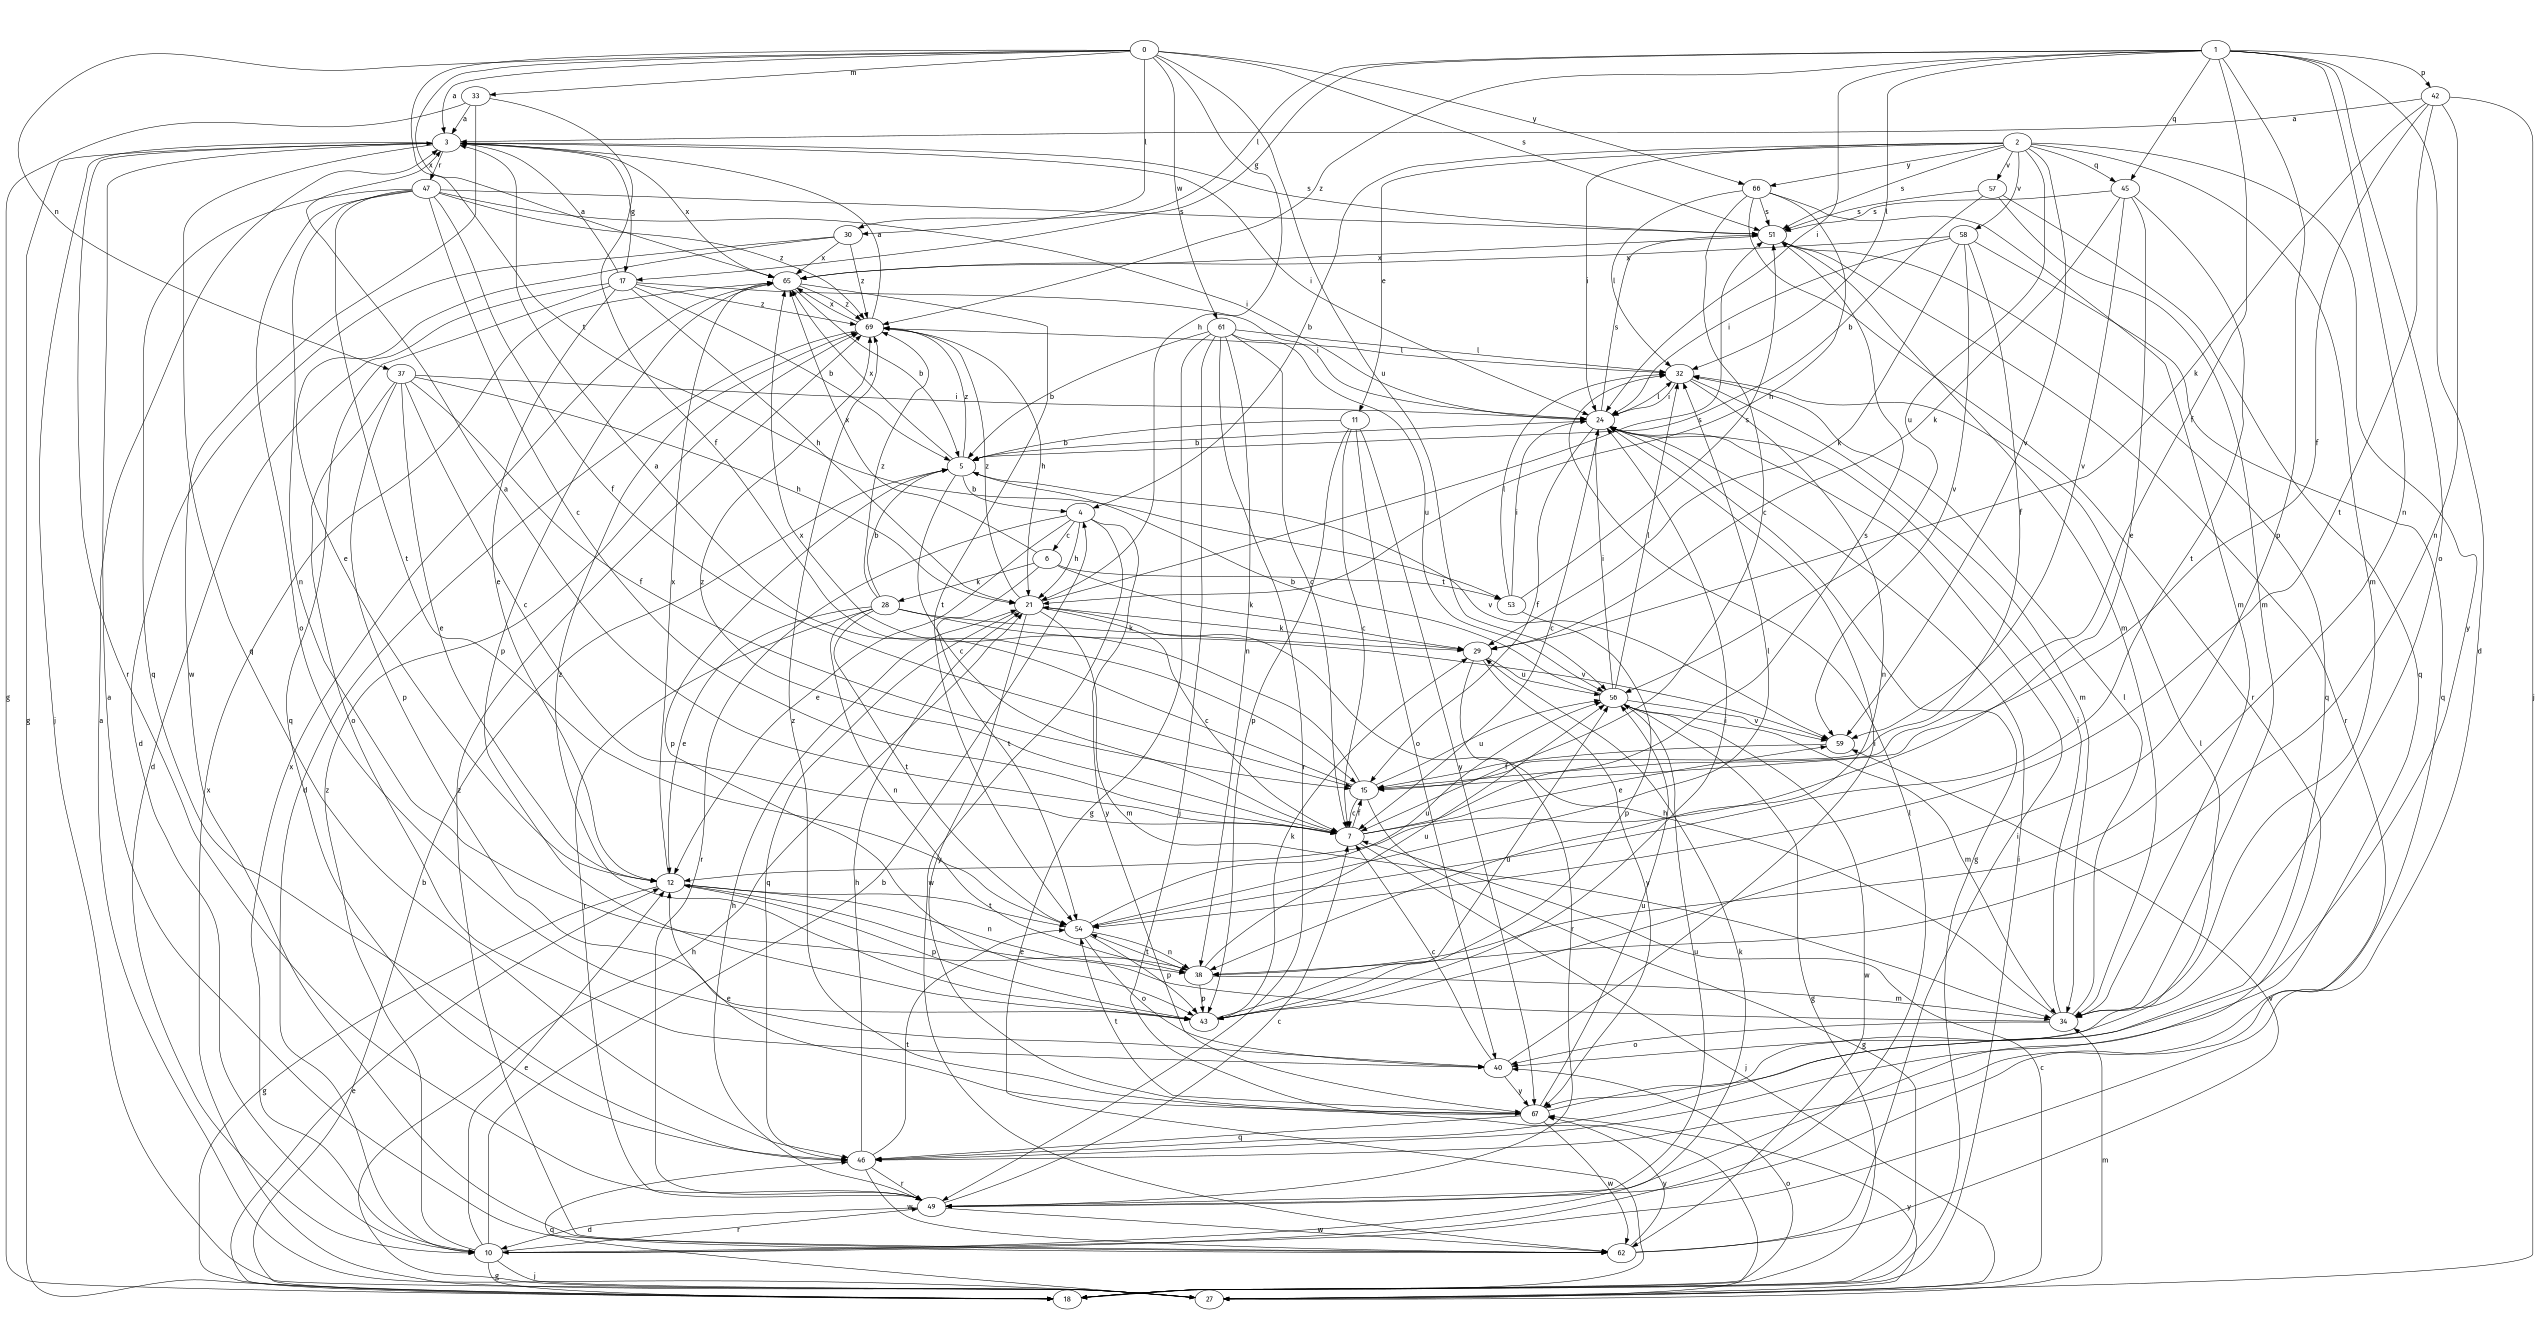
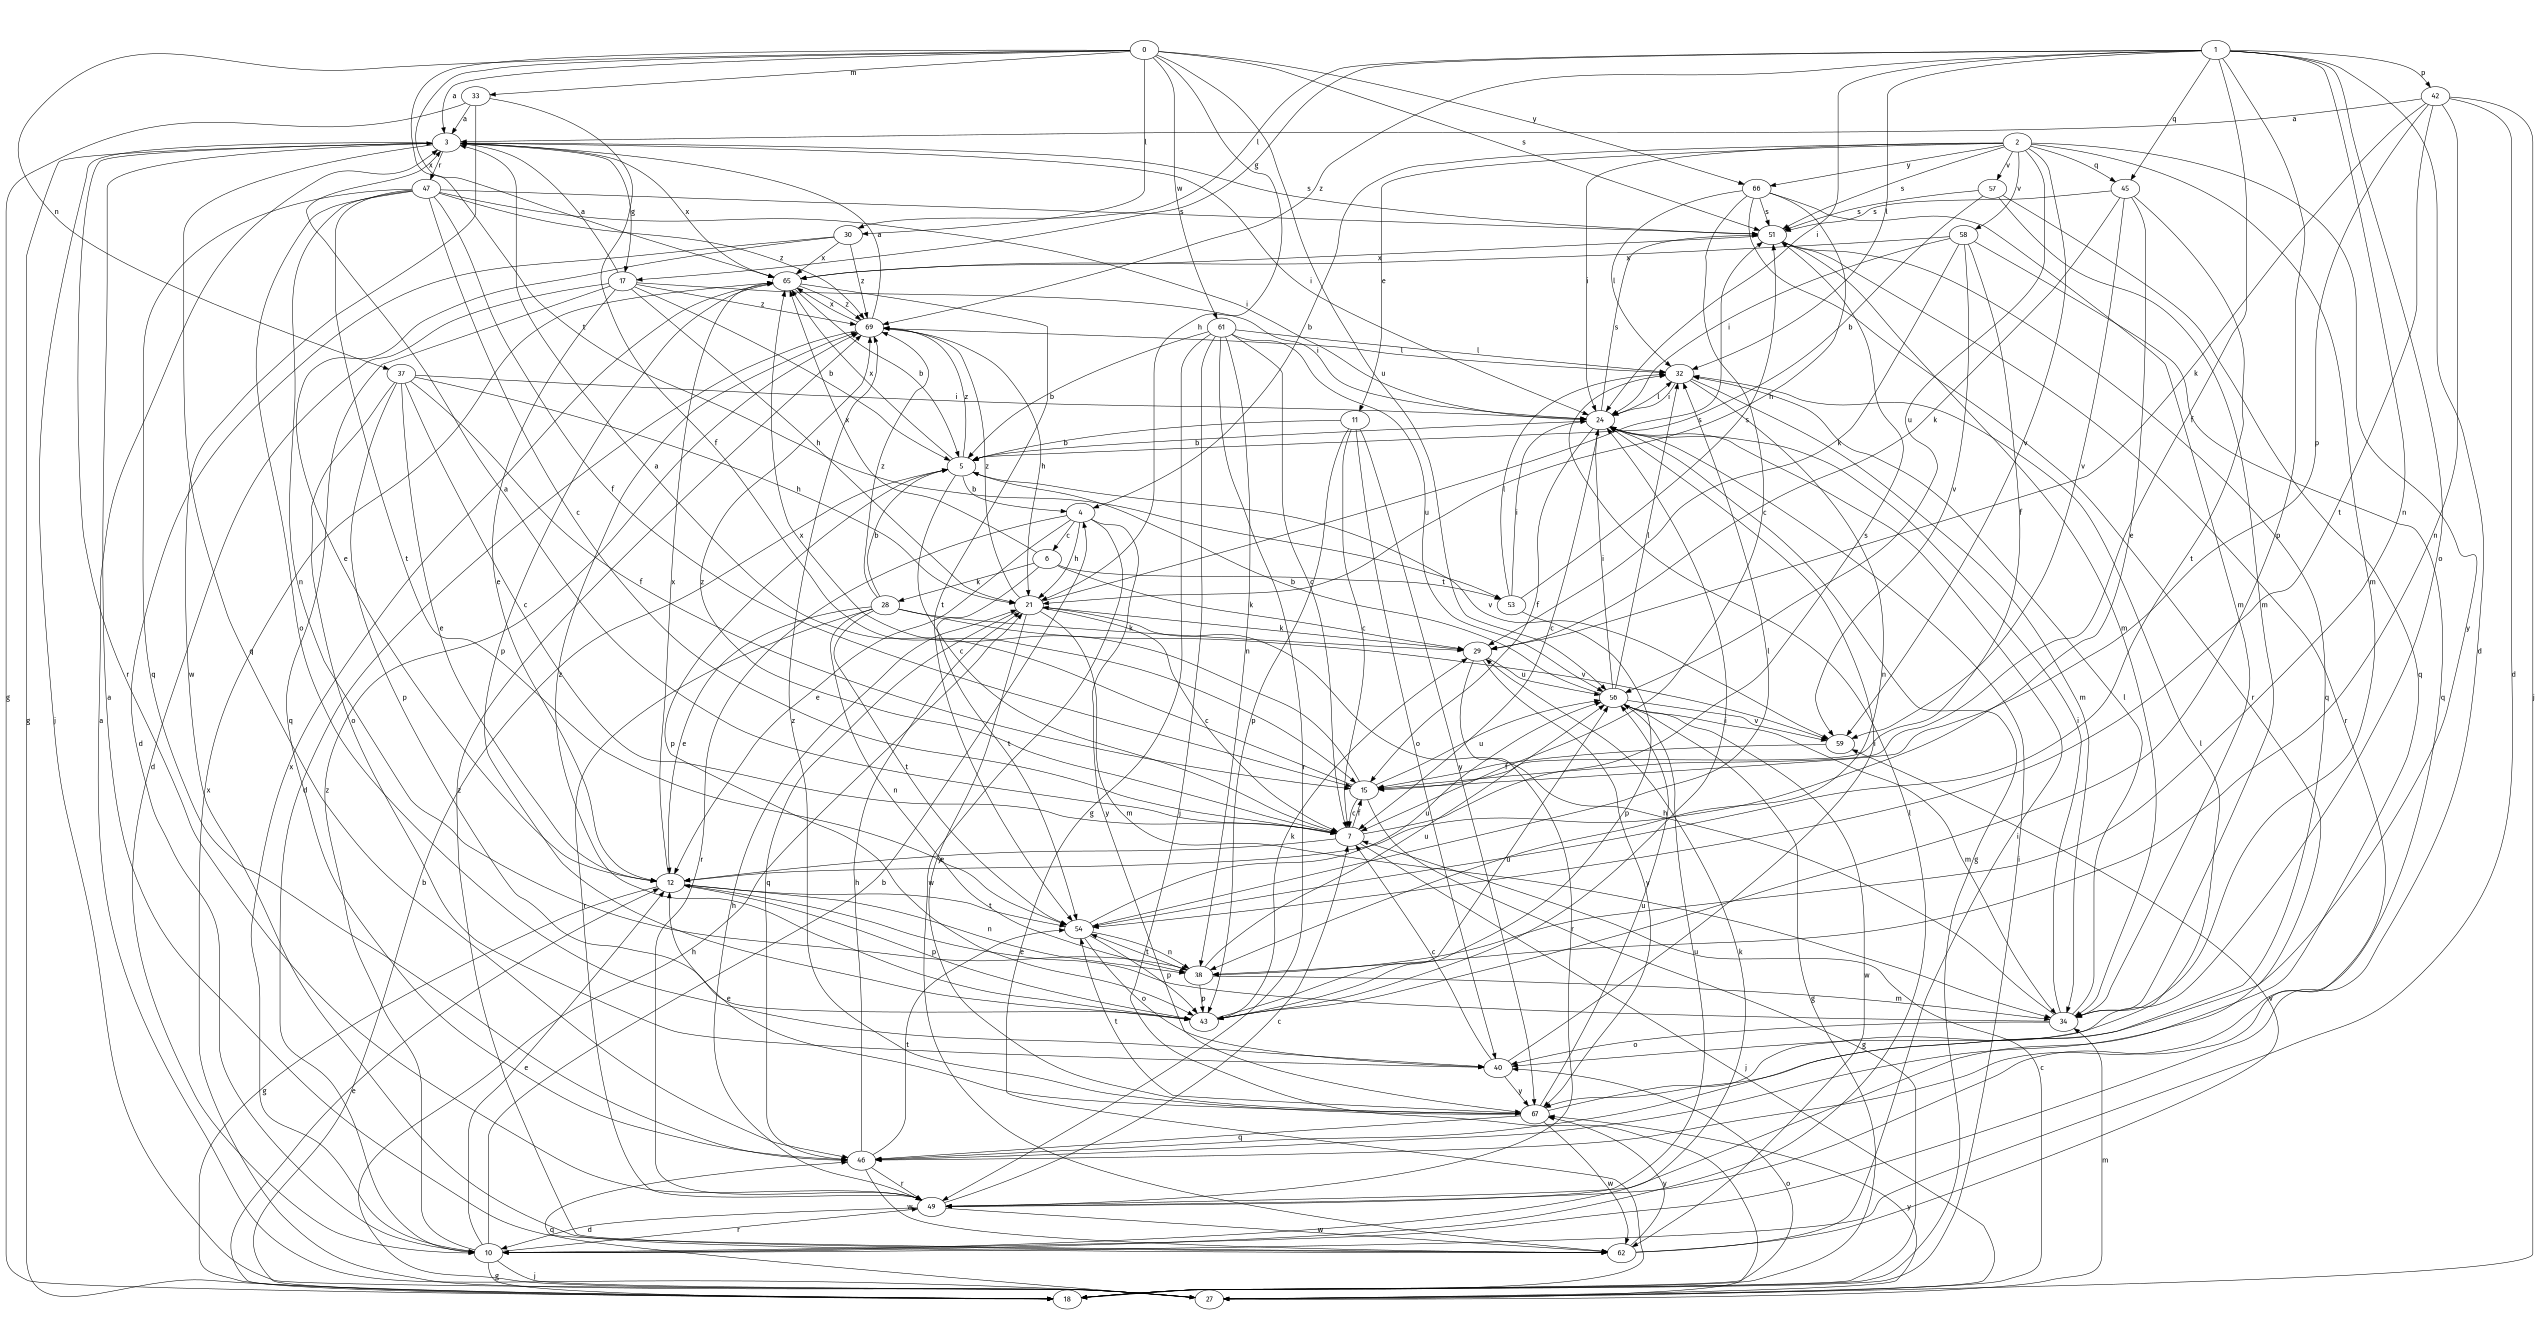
(2317, 443) -> (2317, 443)
(1591, 786) -> (1012, 852)
none -> (1947, 1171)
